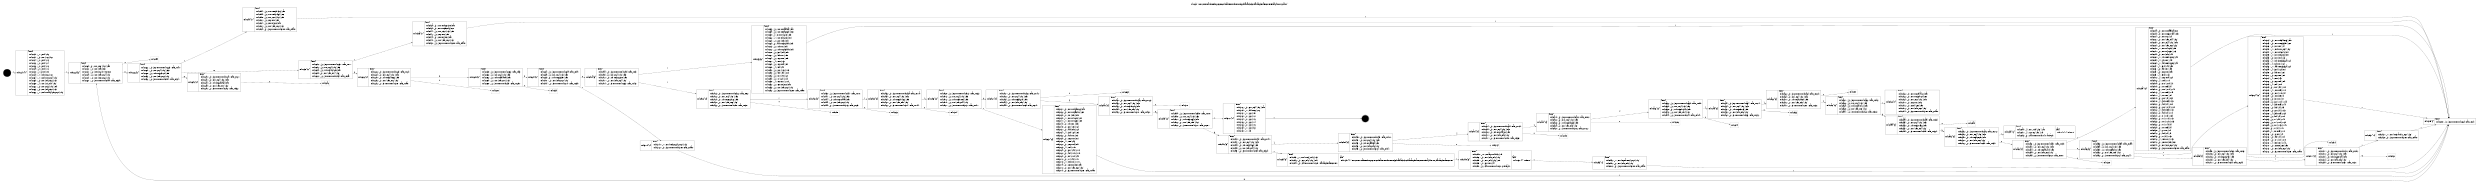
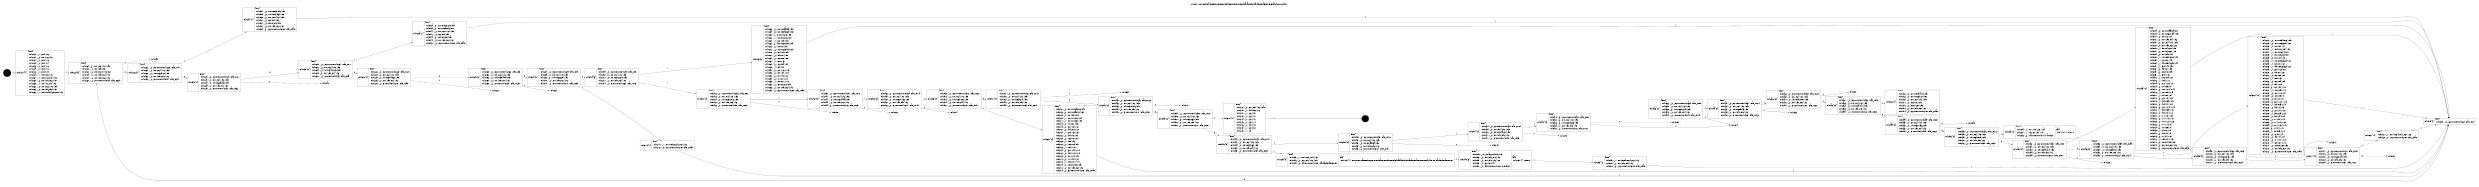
(240, 71) -> (269, 76)
(1619, 116) -> (1660, 128)
